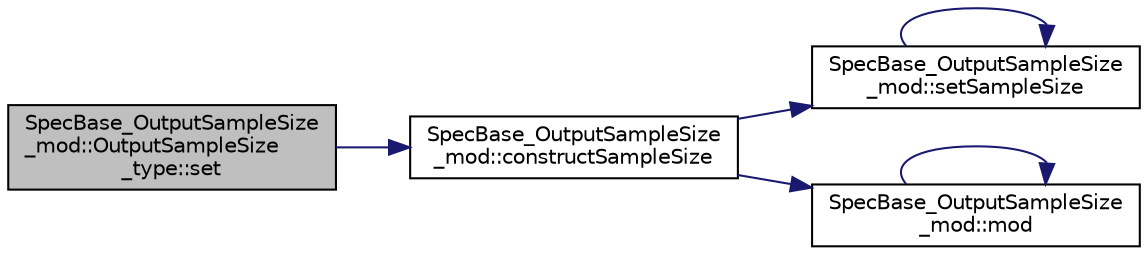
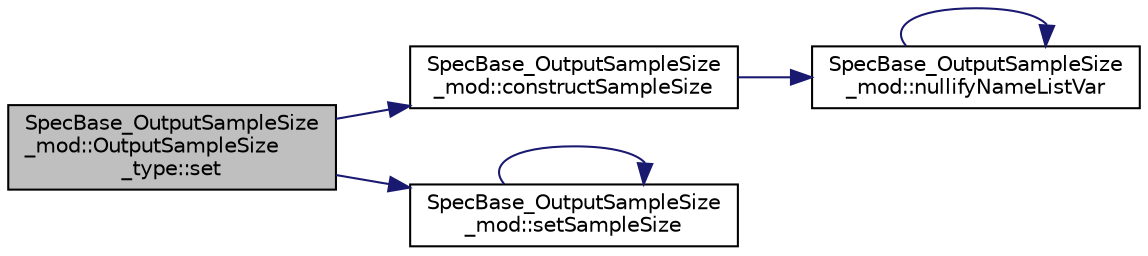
(764, 114) -> (362, 180)
(976, 215) -> (976, 77)
